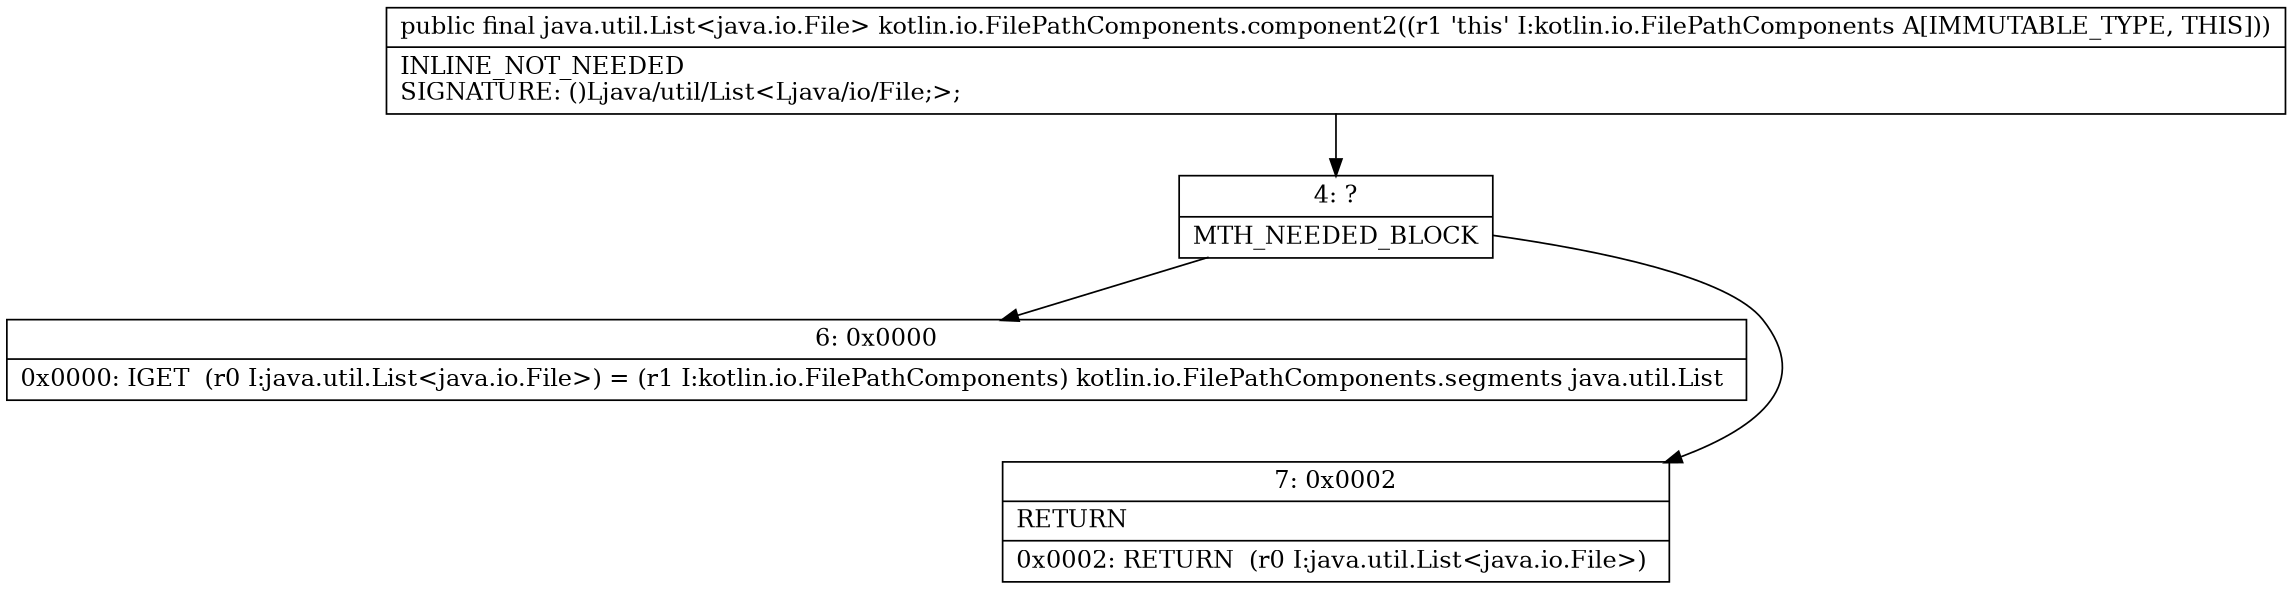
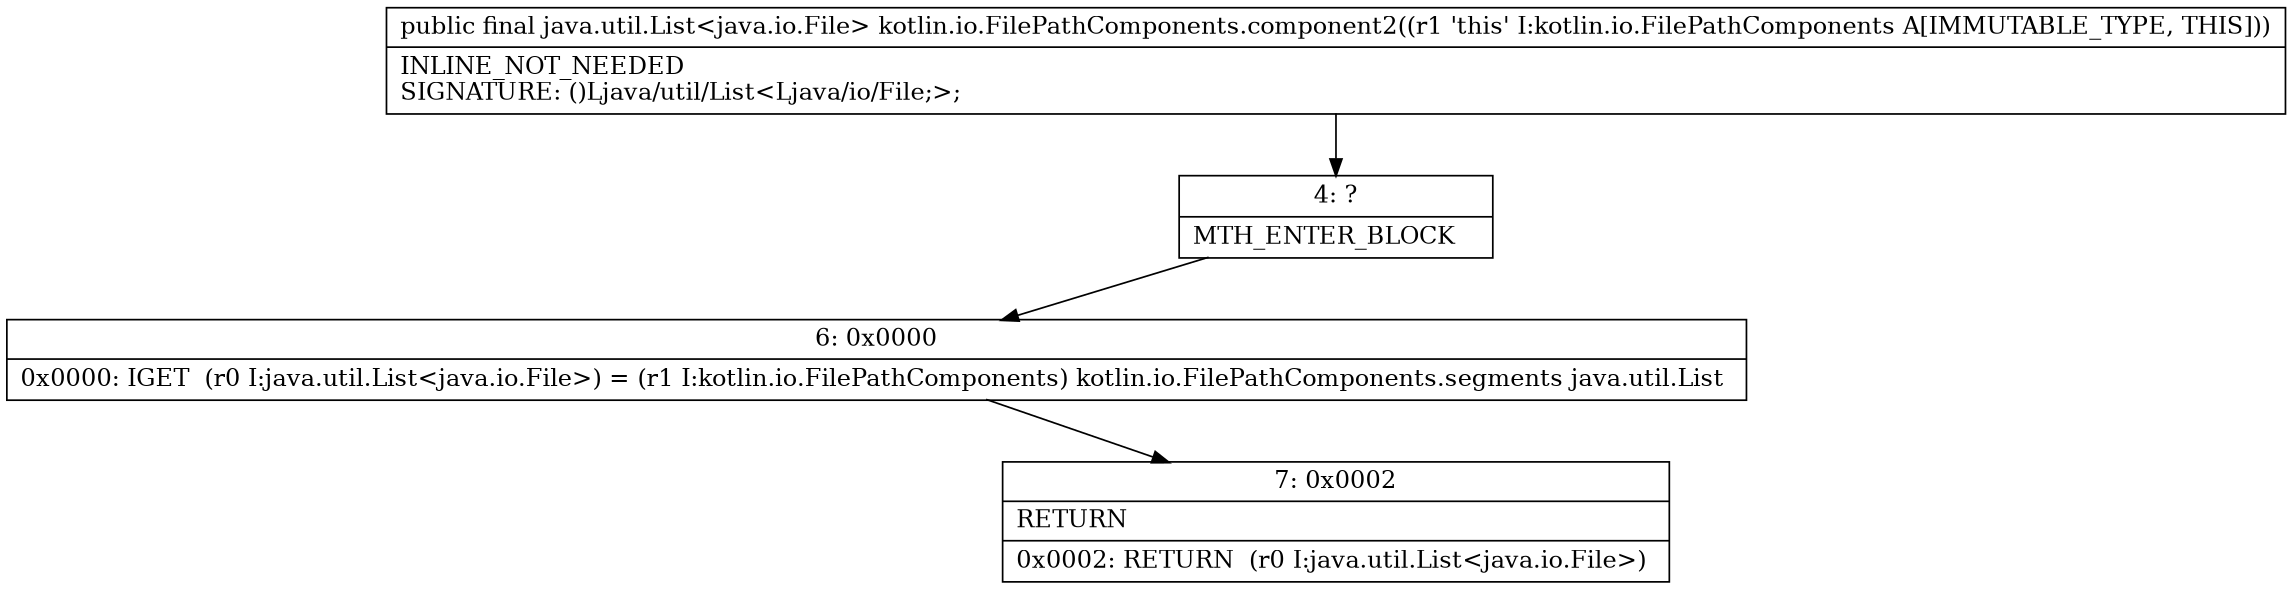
(1336, 237) -> (1325, 237)
(1726, 293) -> (1069, 428)
